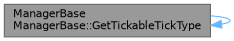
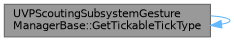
(107, 21) -> (107, 21)
